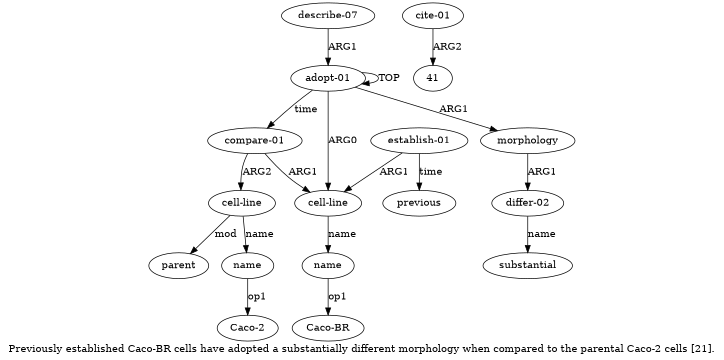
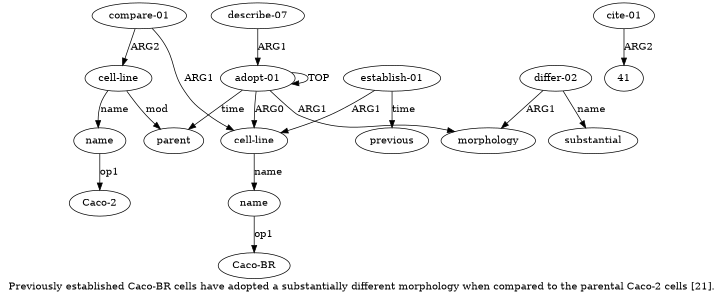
(292, 106) -> (218, 108)
(528, 168) -> (525, 107)
